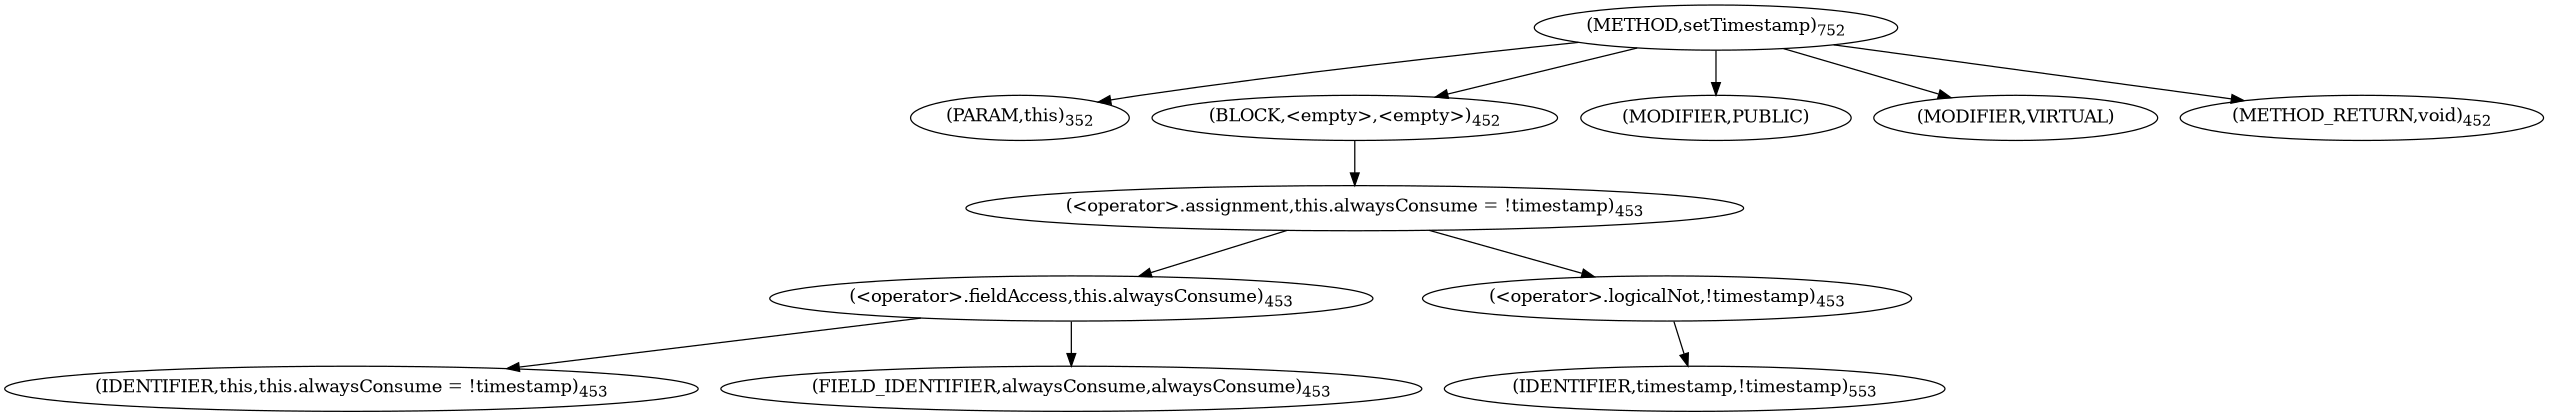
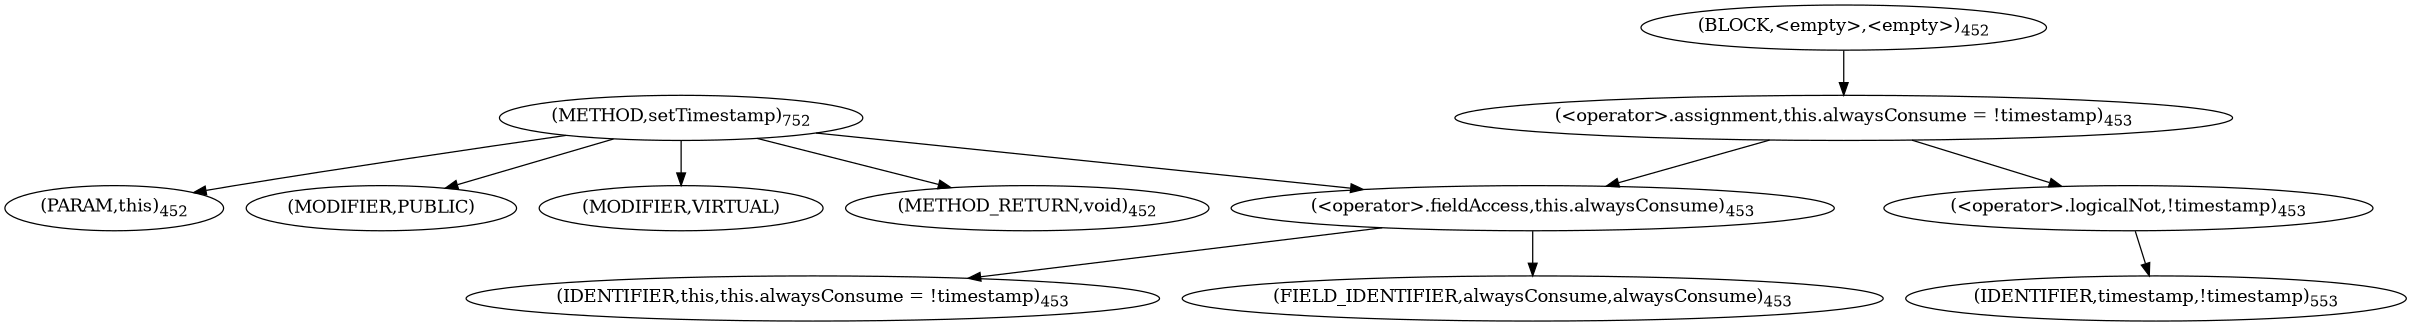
(1542, 71) -> (1083, 161)
(1079, 116) -> (174, 206)
